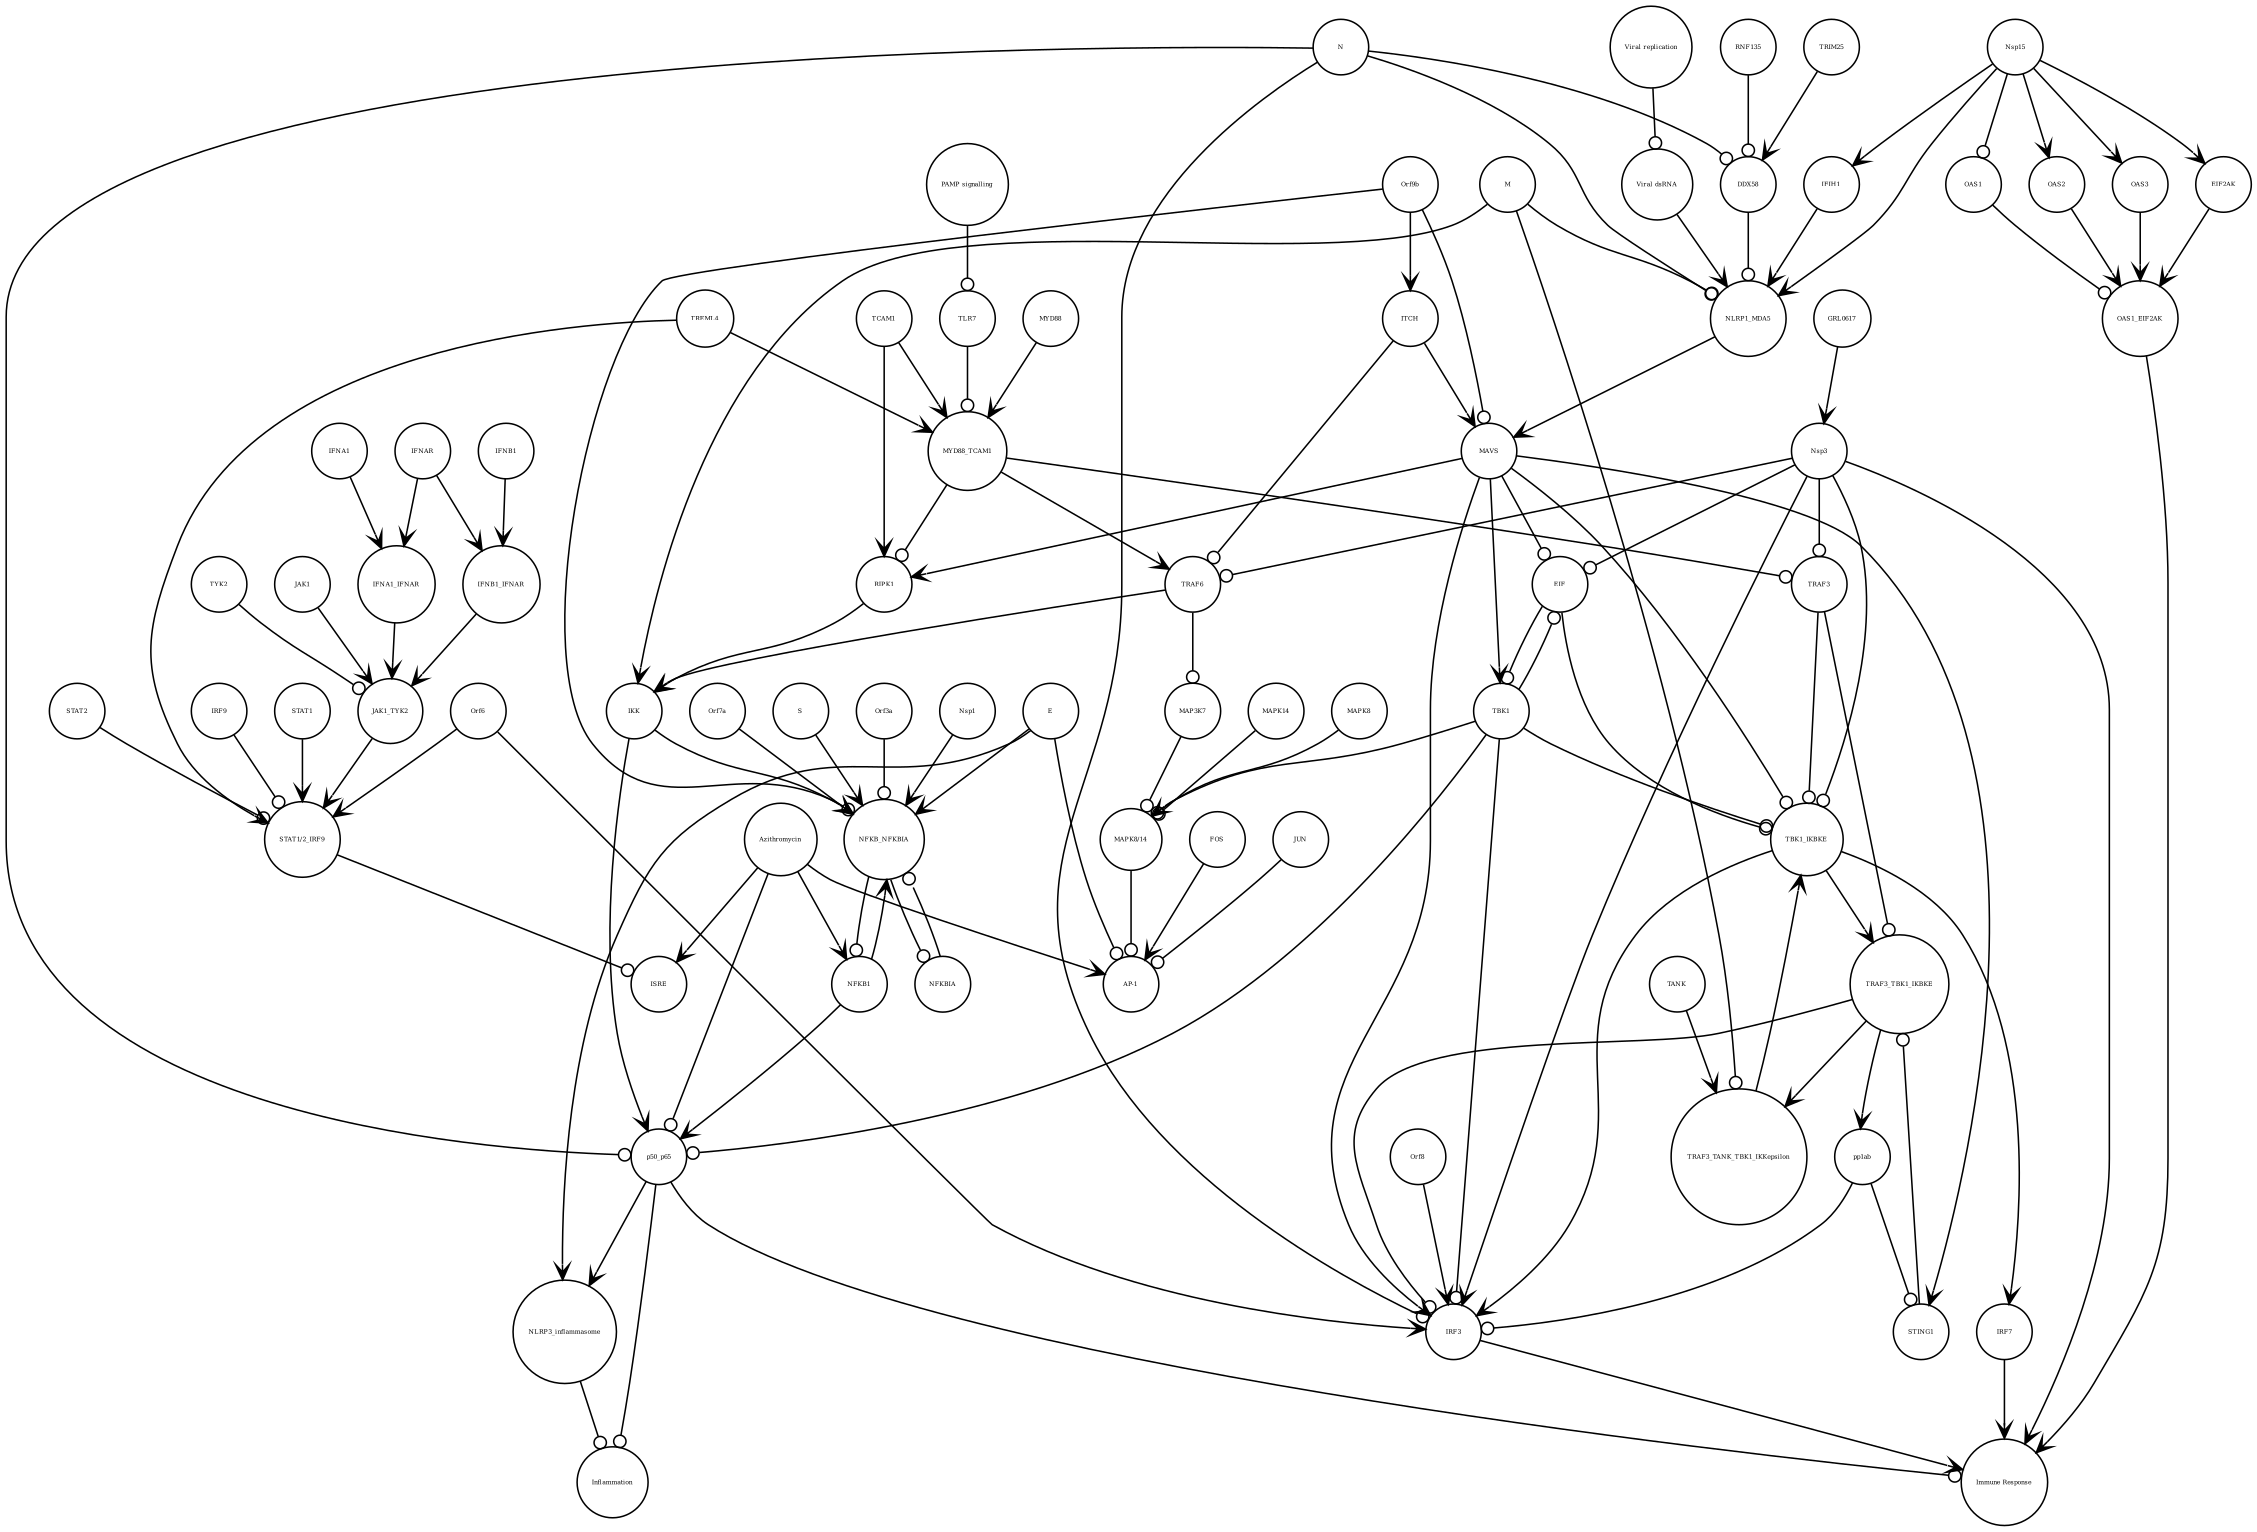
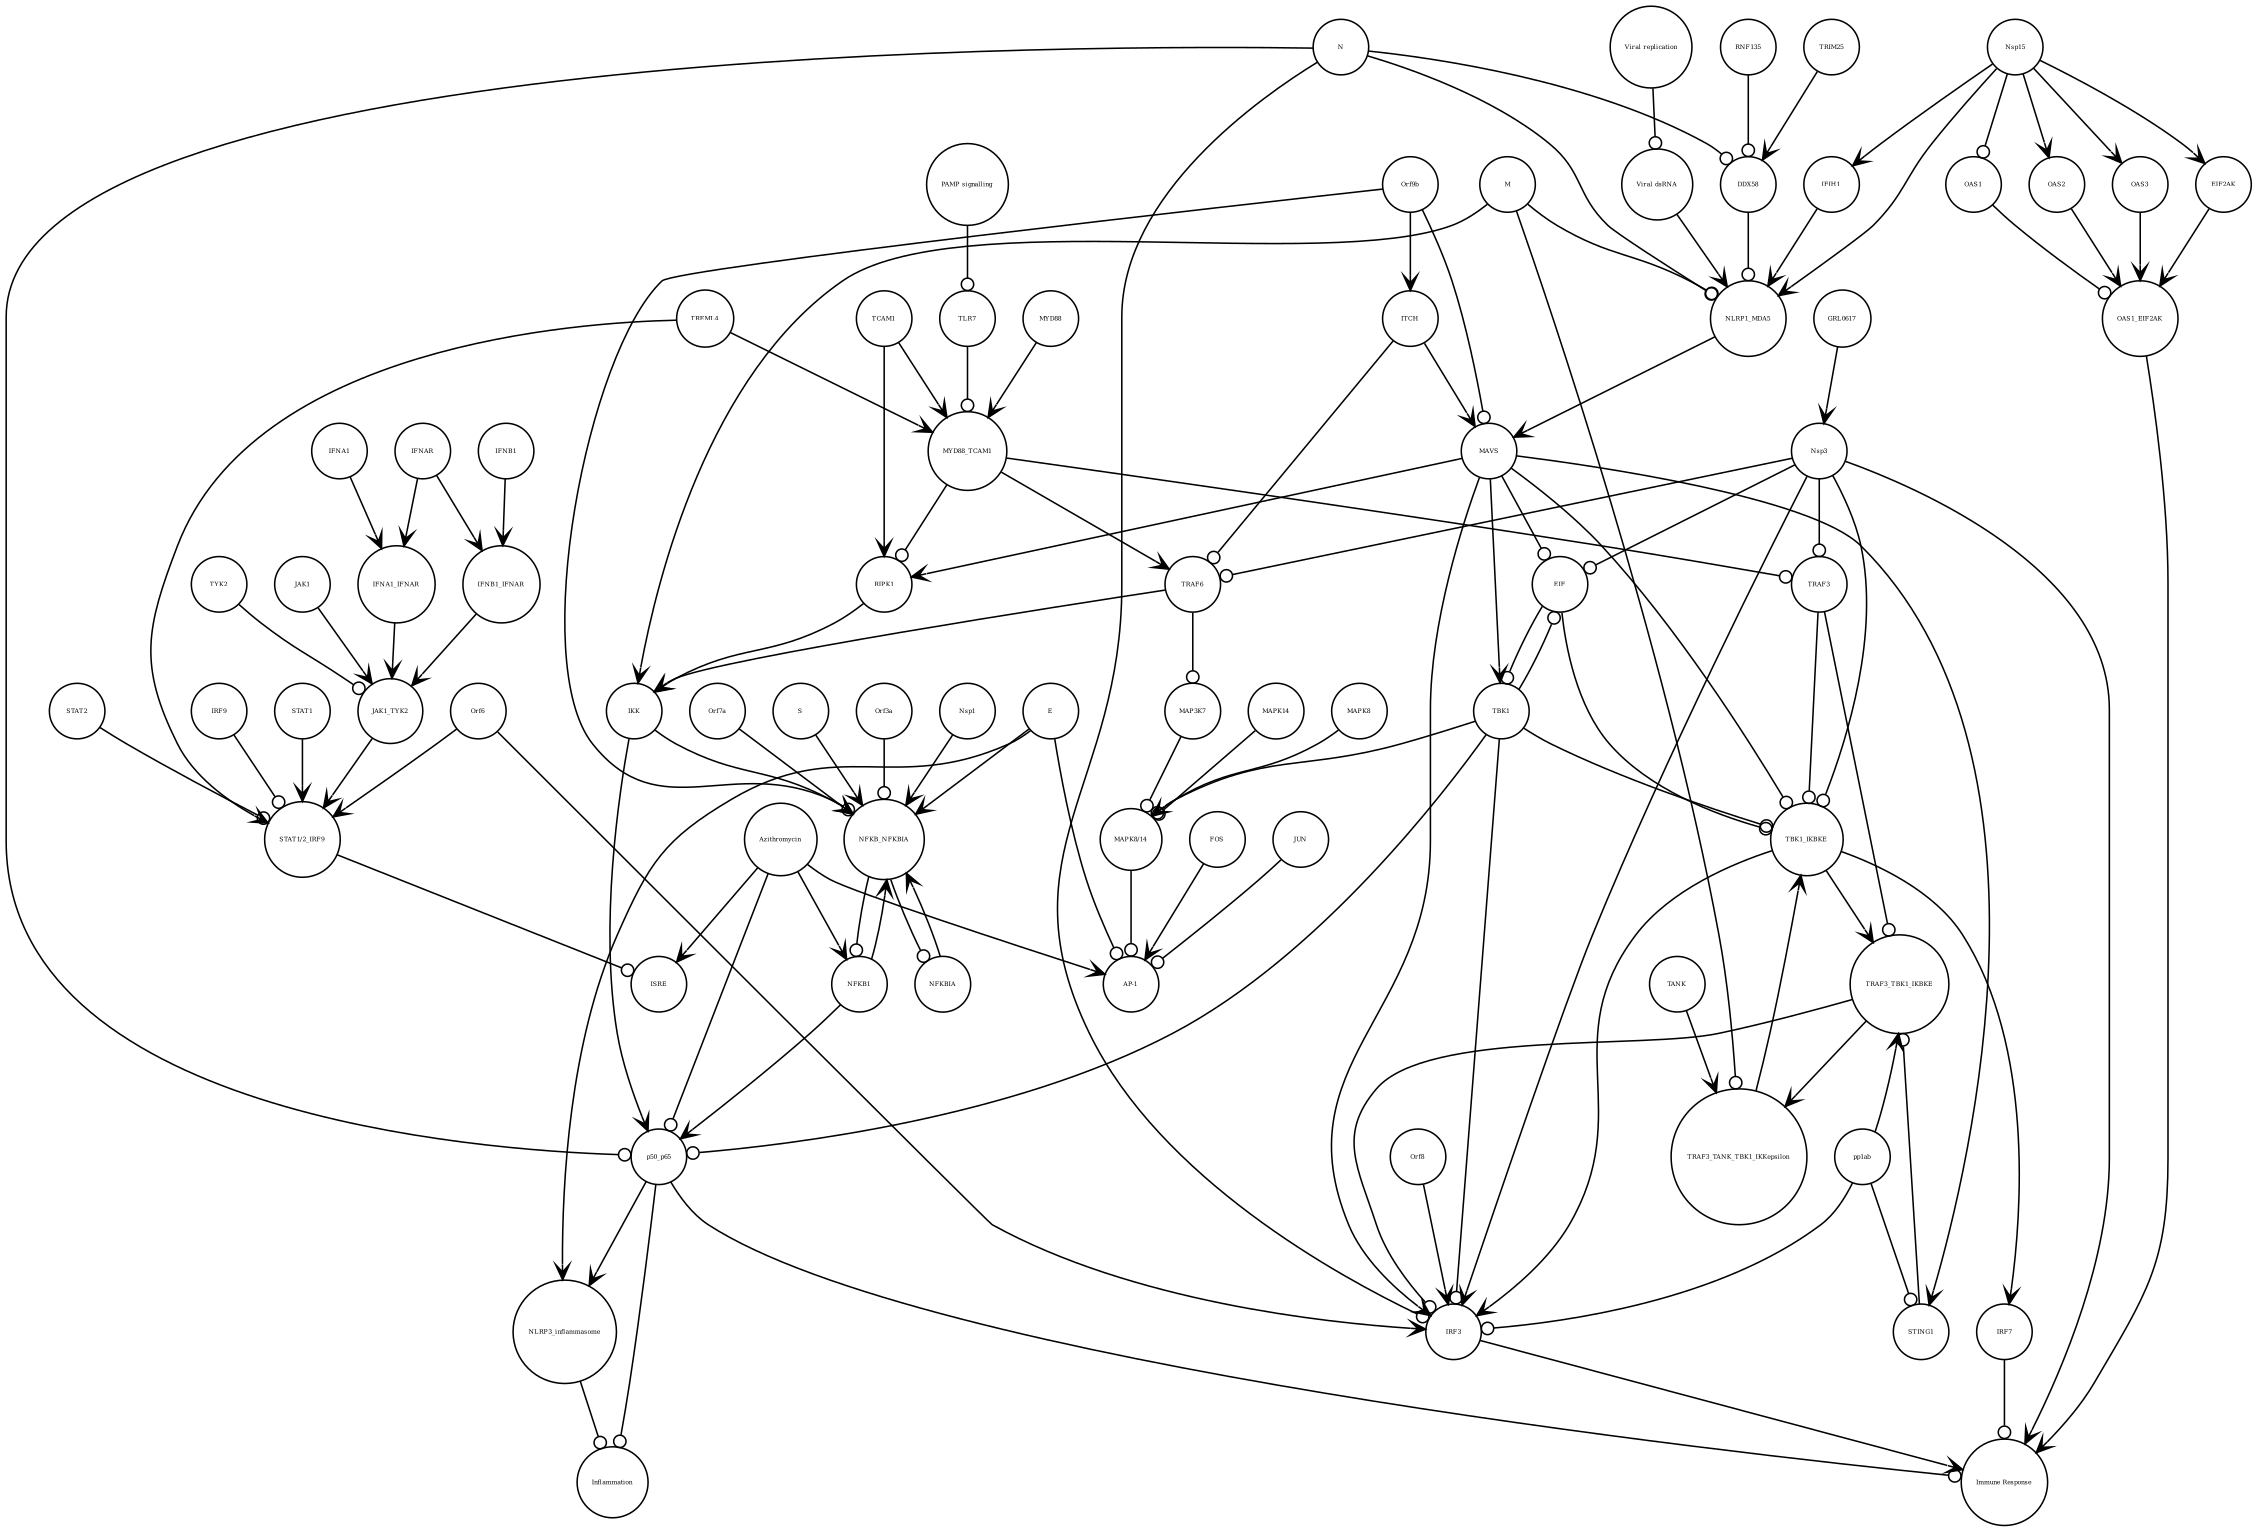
(930, 927) -> (930, 927)
(1870, 1071) -> (1887, 1091)
(2004, 1393) -> (2004, 1393)
